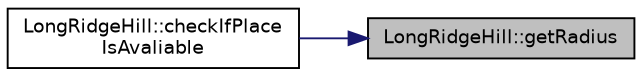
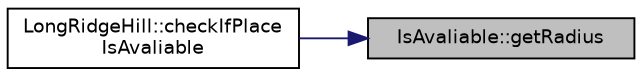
(501, 38) -> (501, 38)
